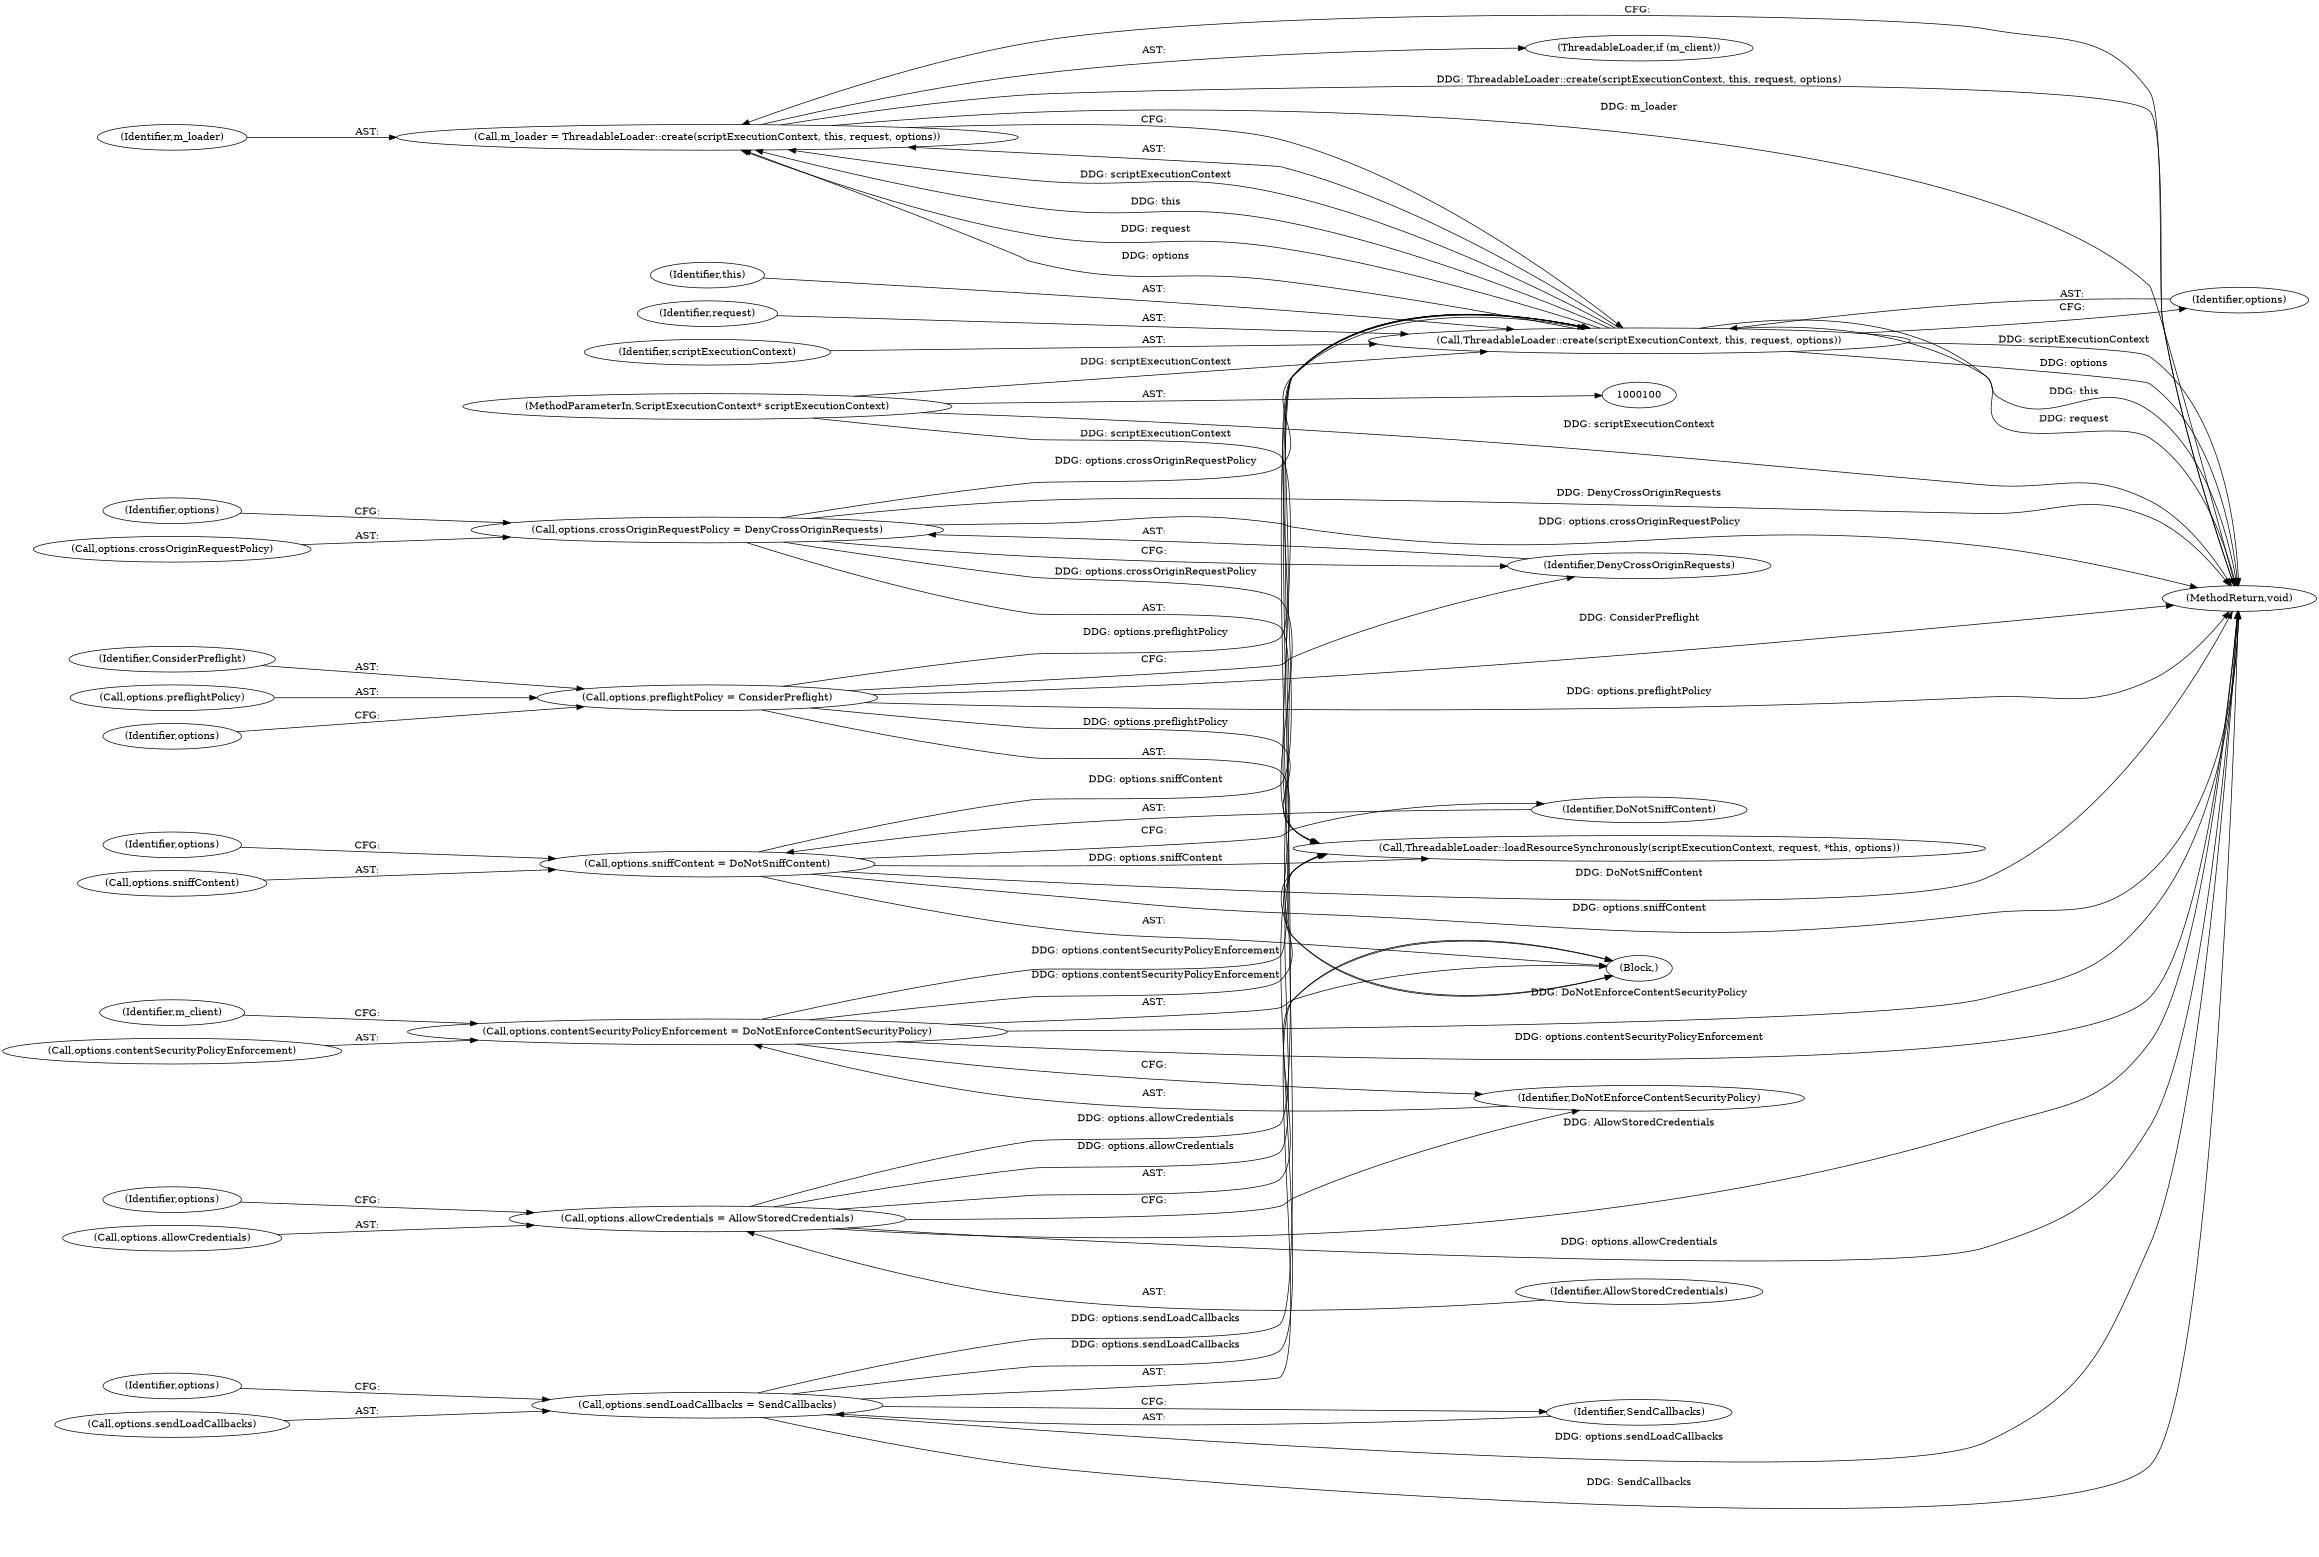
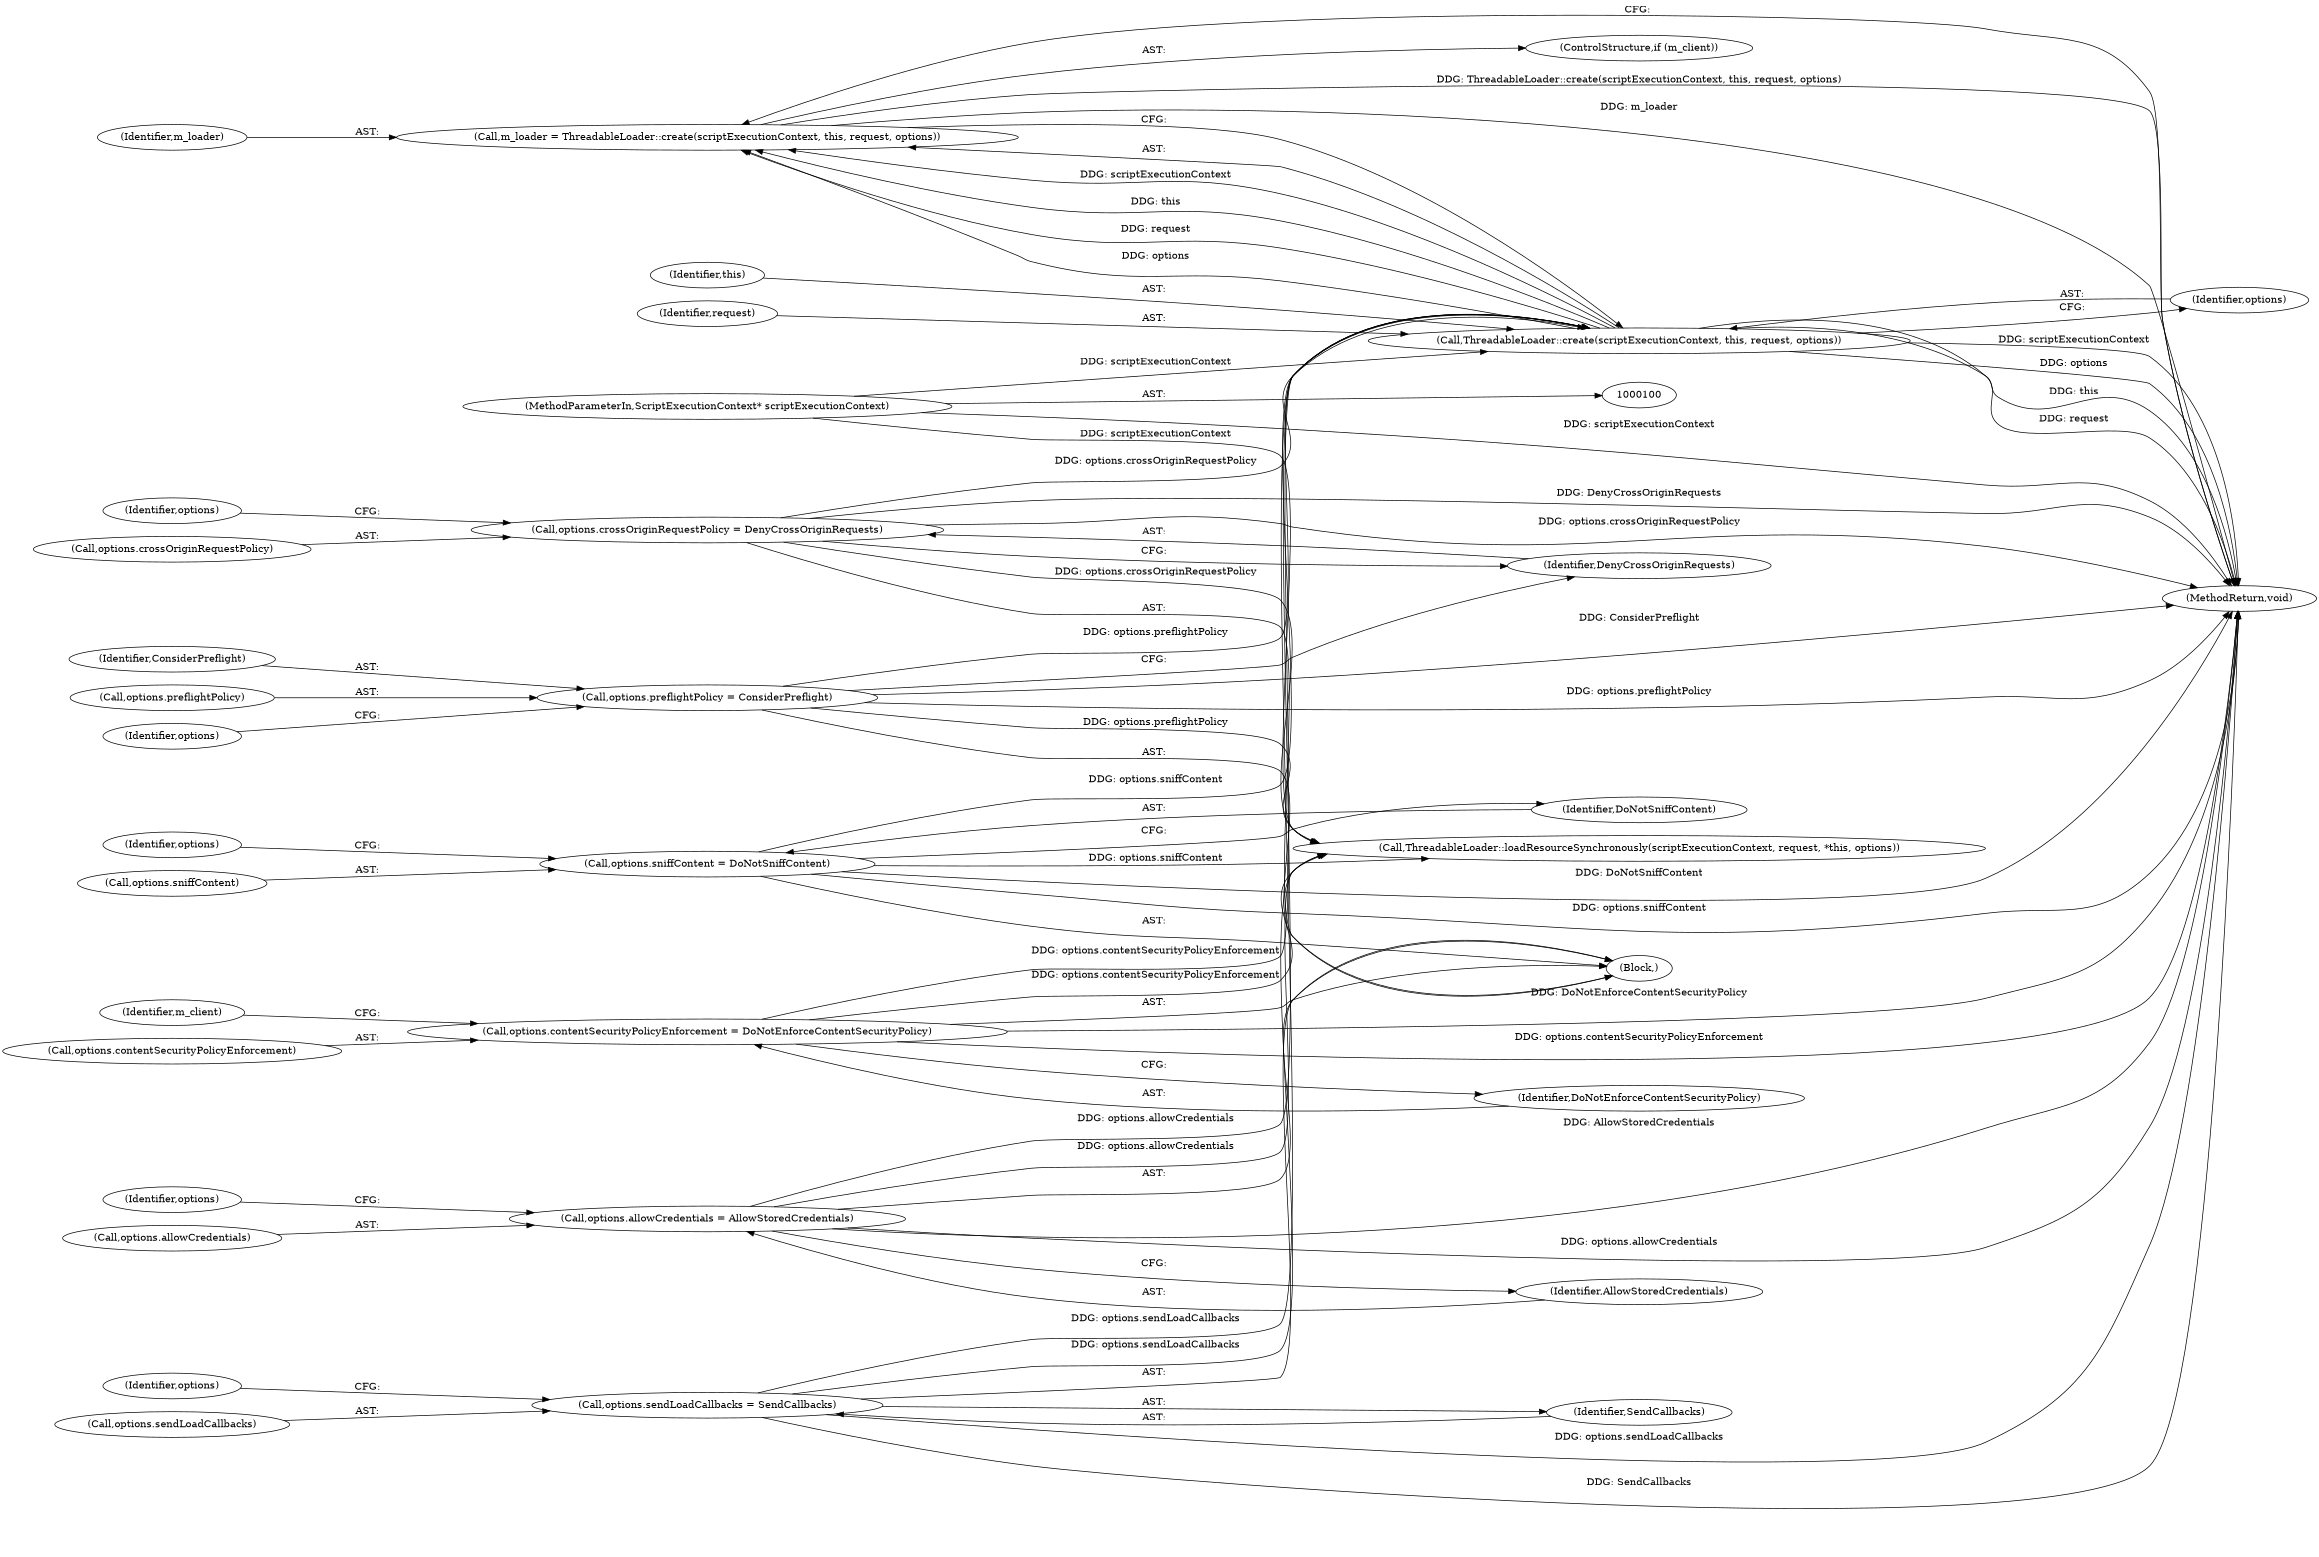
(1639, 48) -> (1639, 48)
(707, 352) -> none
(1247, 1211) -> (1139, 1278)
(1156, 1402) -> (1156, 1402)
